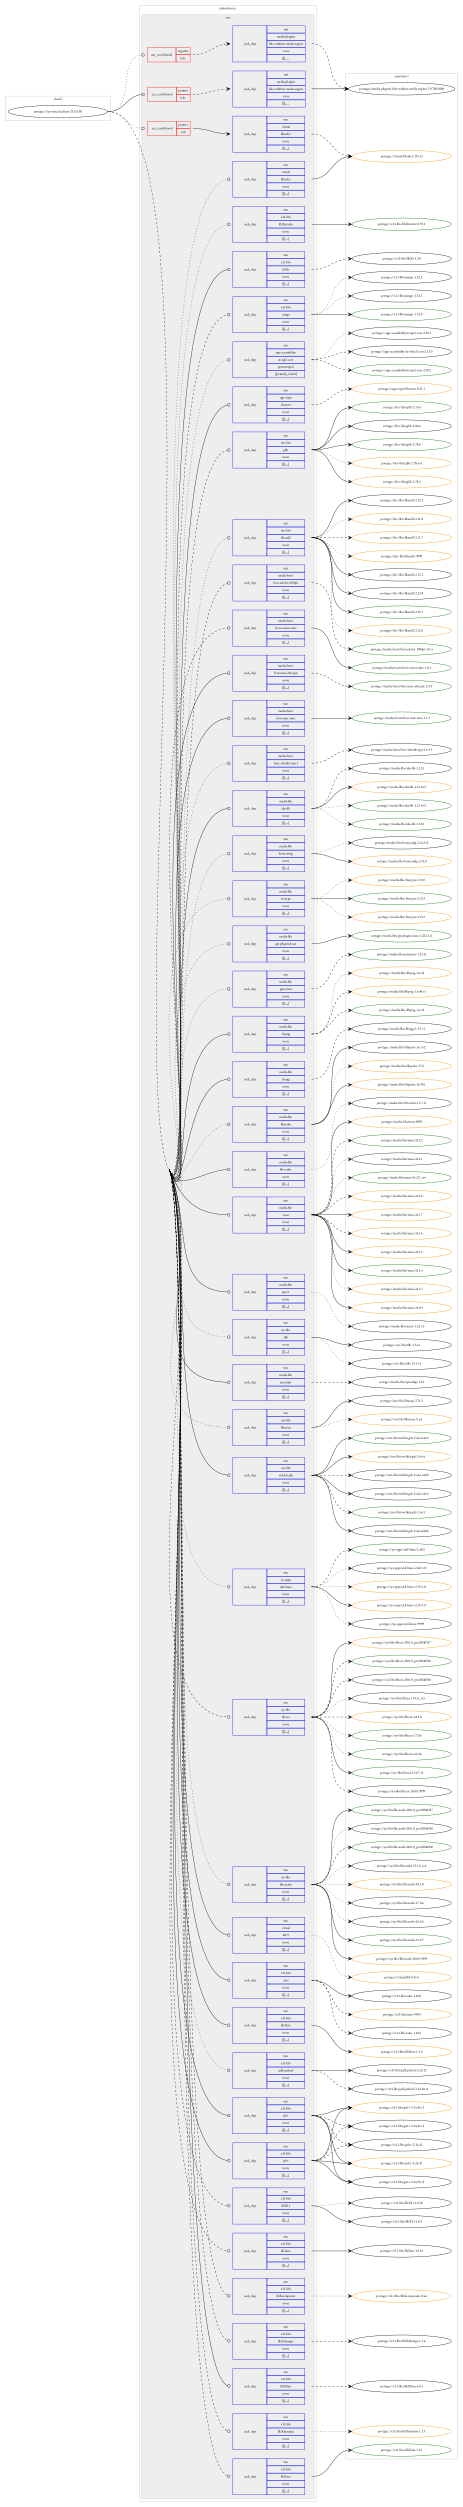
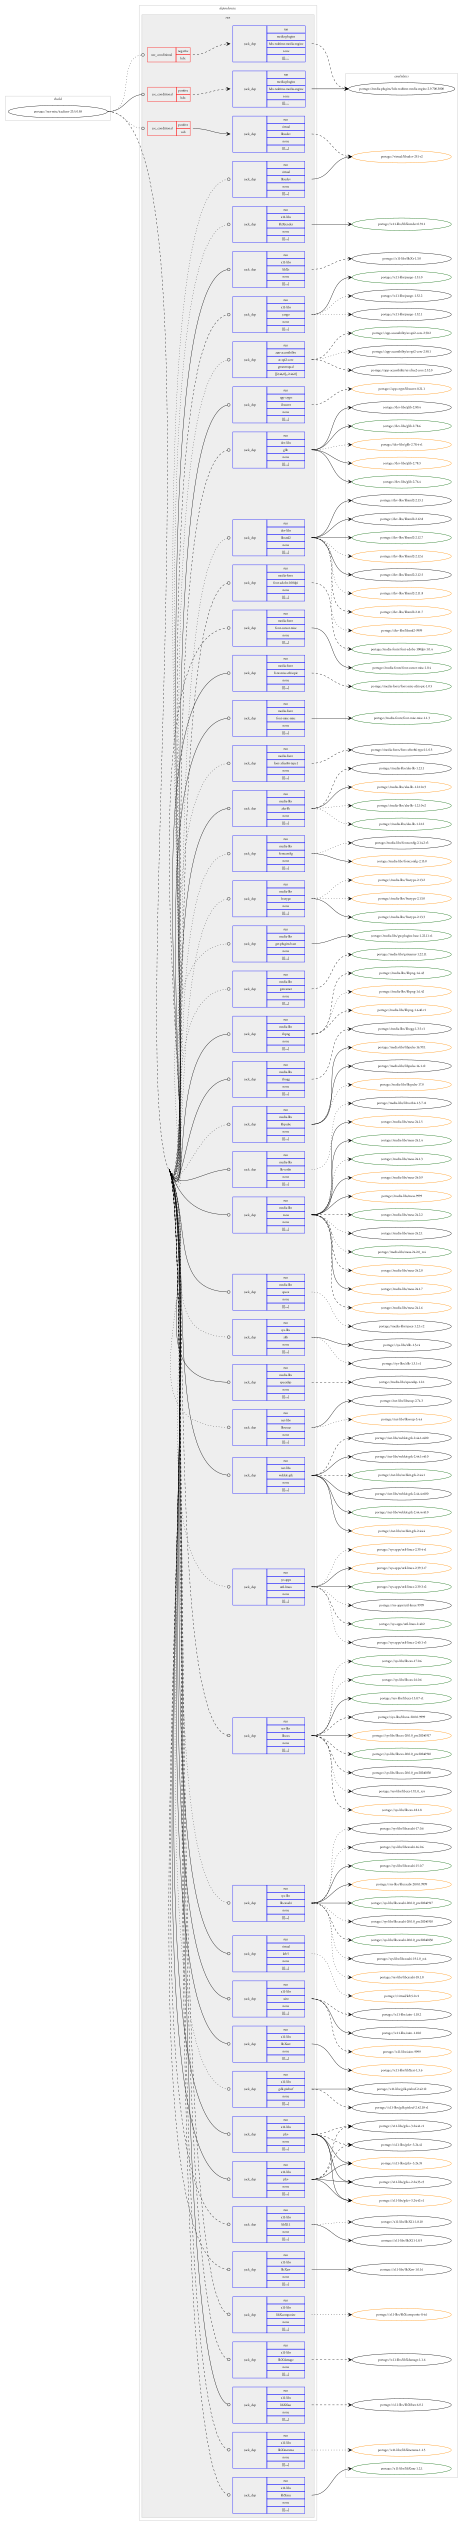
(402, 1289) -> (402, 1159)
none -> (402, 1587)
